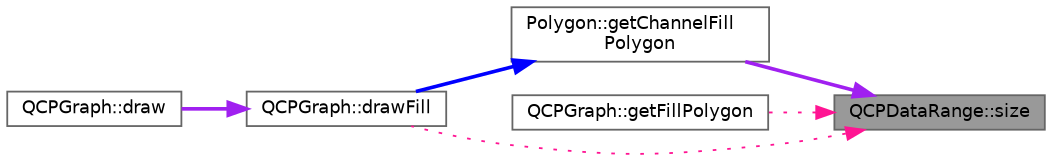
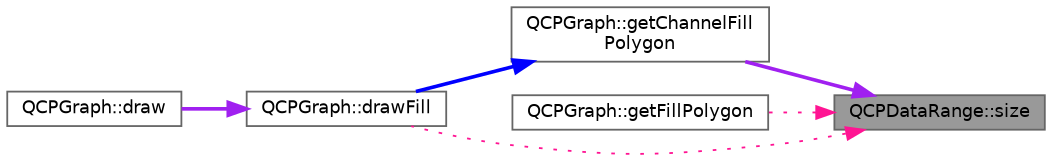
(640, 34) -> (640, 34)
